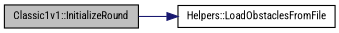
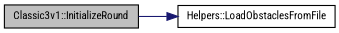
(71, 16) -> (71, 16)
